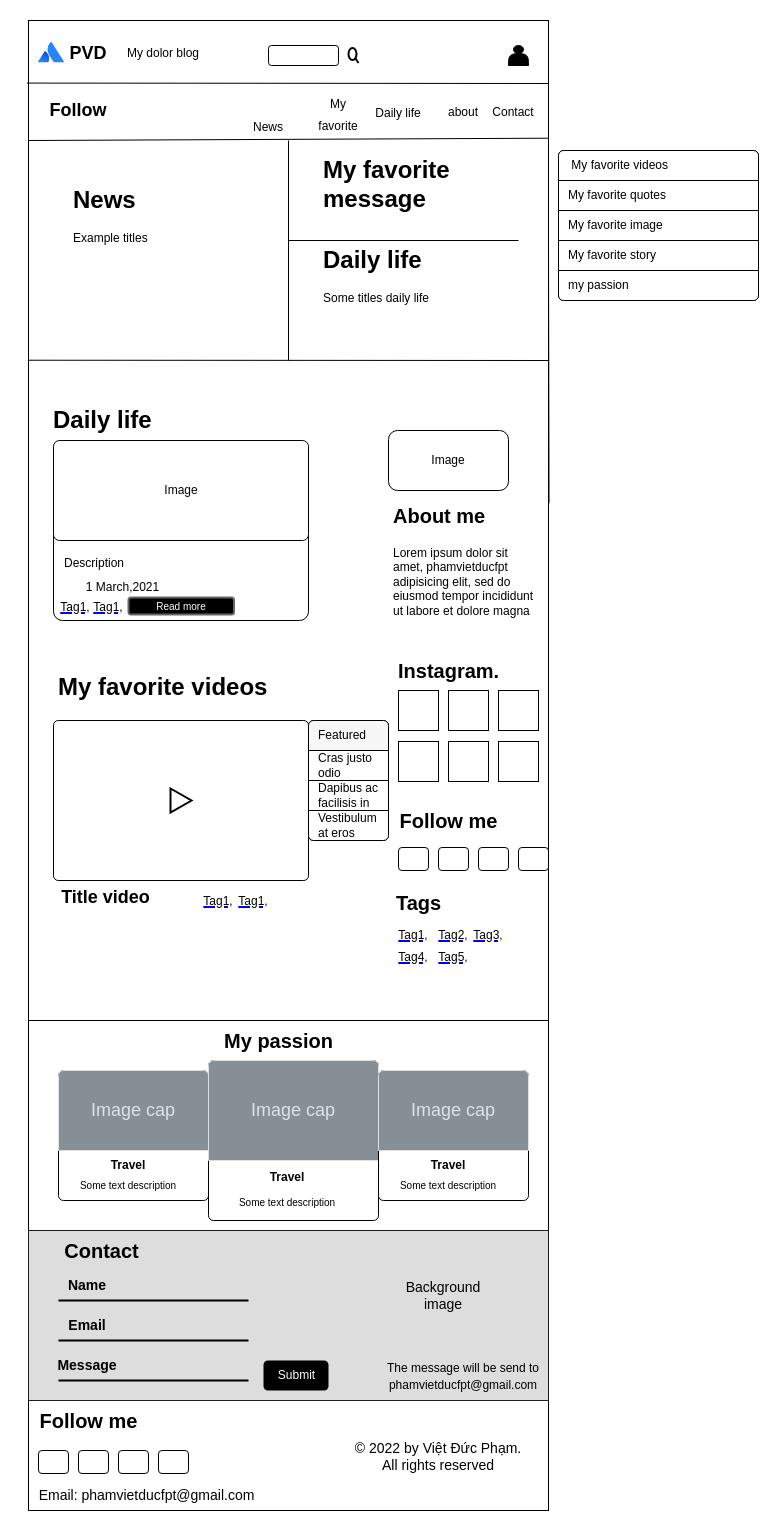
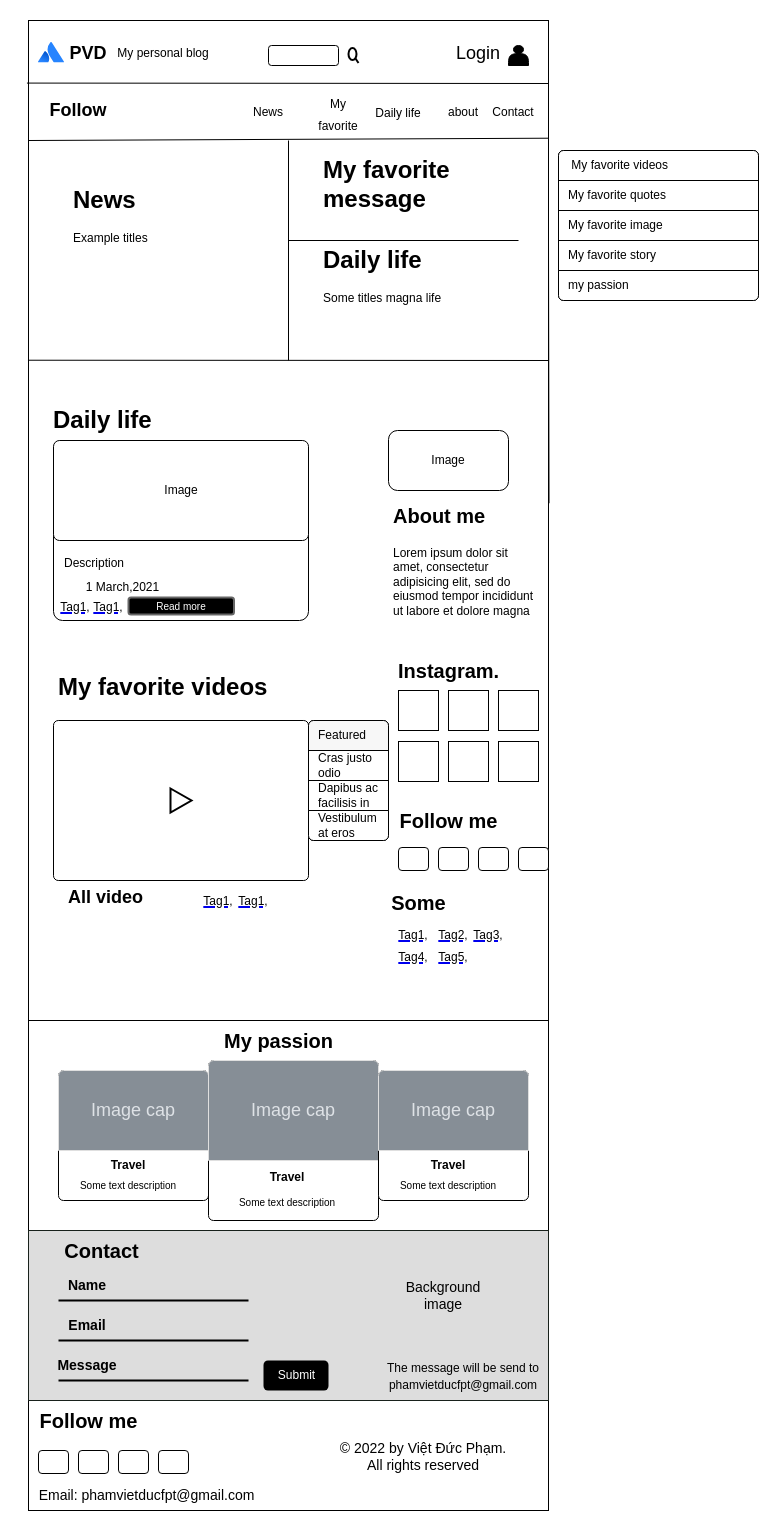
none -> (479, 53)
(164, 54) -> (164, 54)
(269, 126) -> (269, 111)
(383, 245) -> (387, 245)
(465, 536) -> (465, 536)
(106, 898) -> (106, 898)
(419, 903) -> (419, 903)
(439, 1456) -> (424, 1456)
